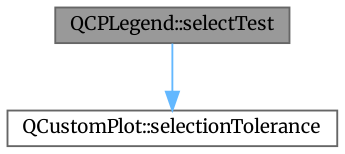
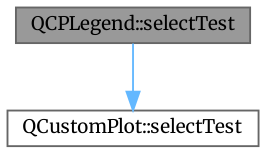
(172, 128) -> (133, 128)
